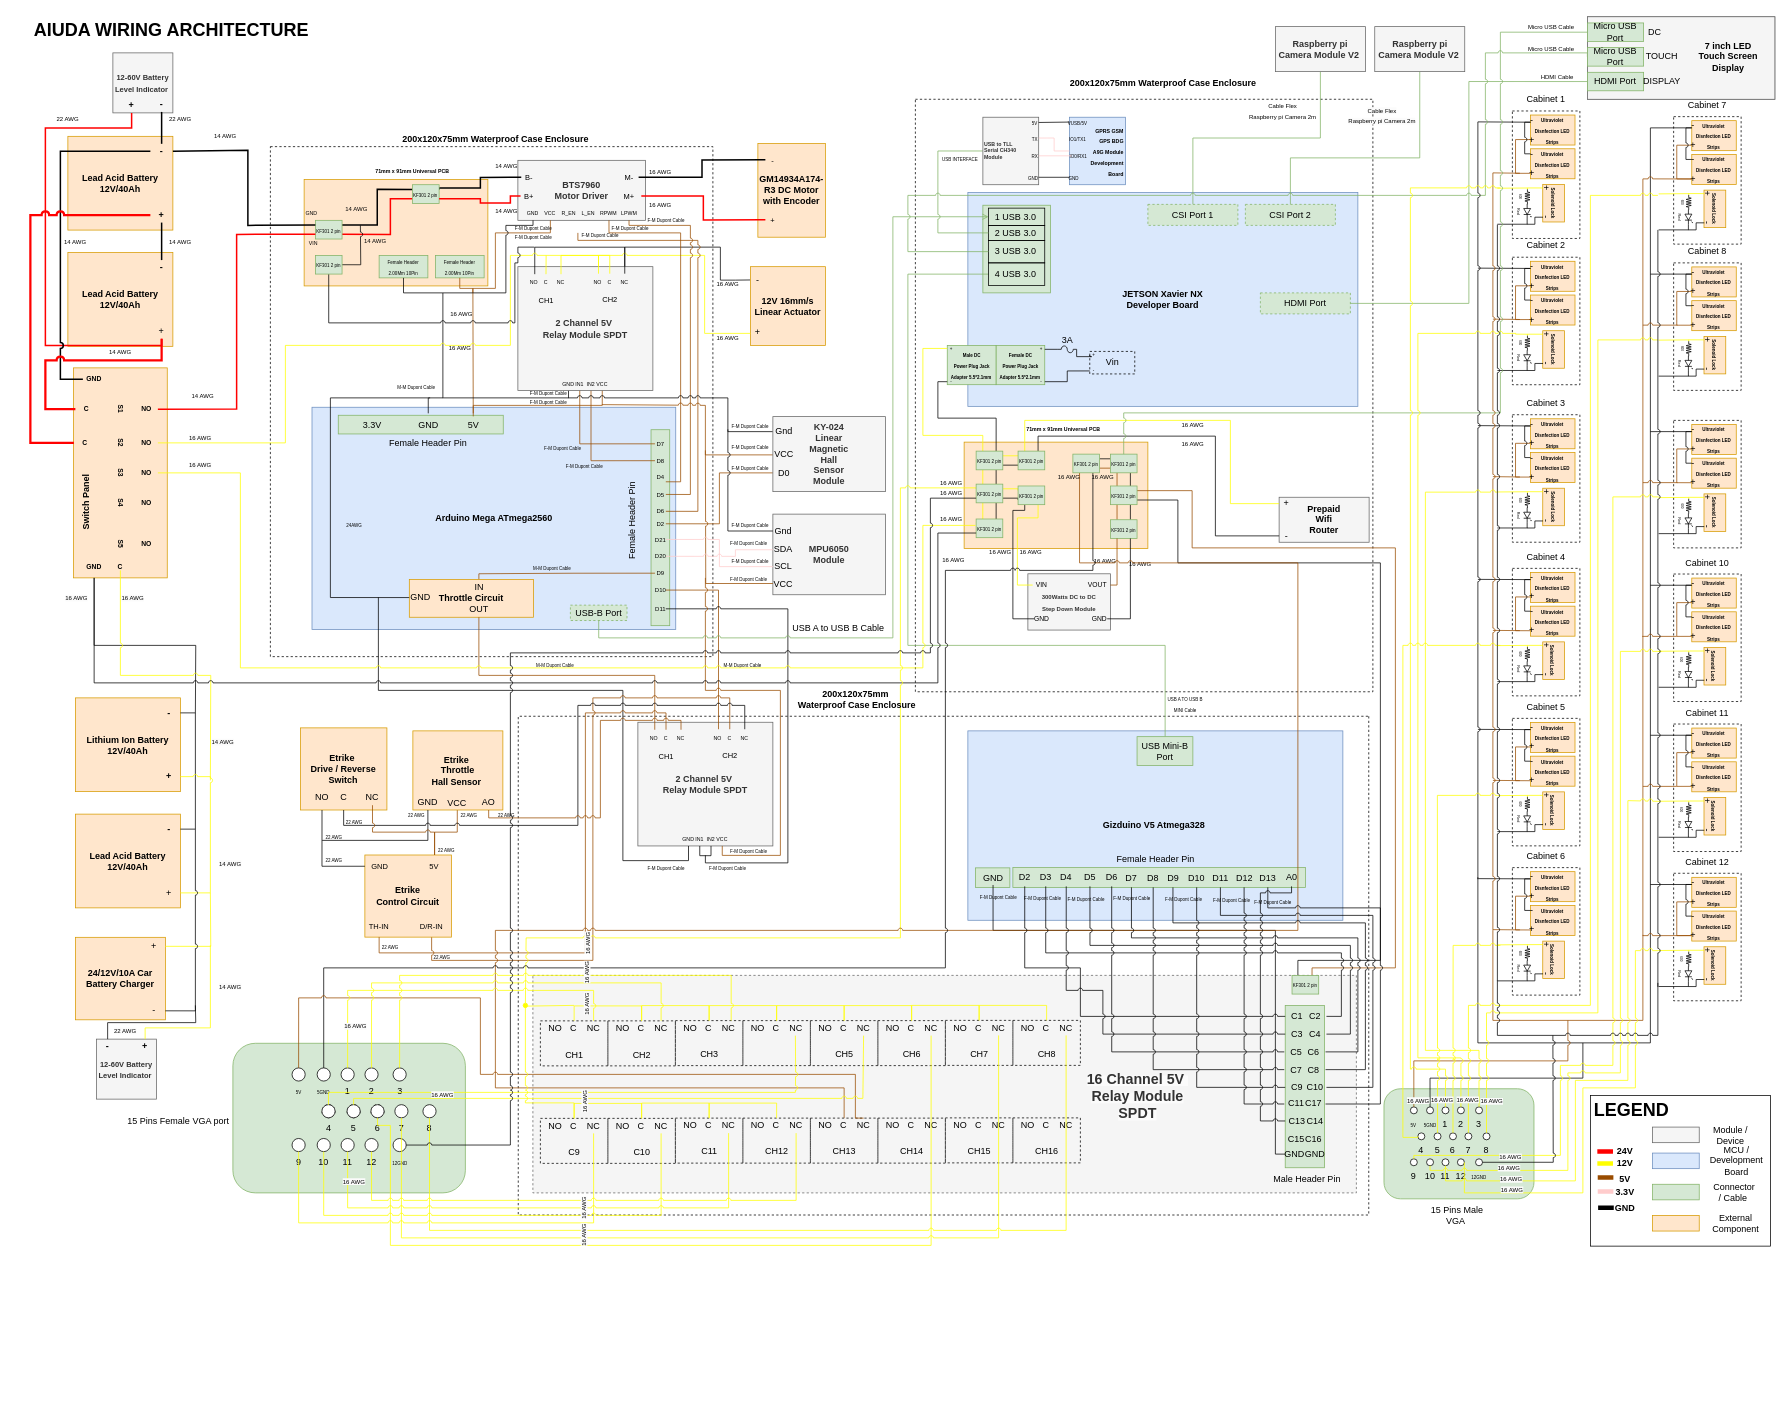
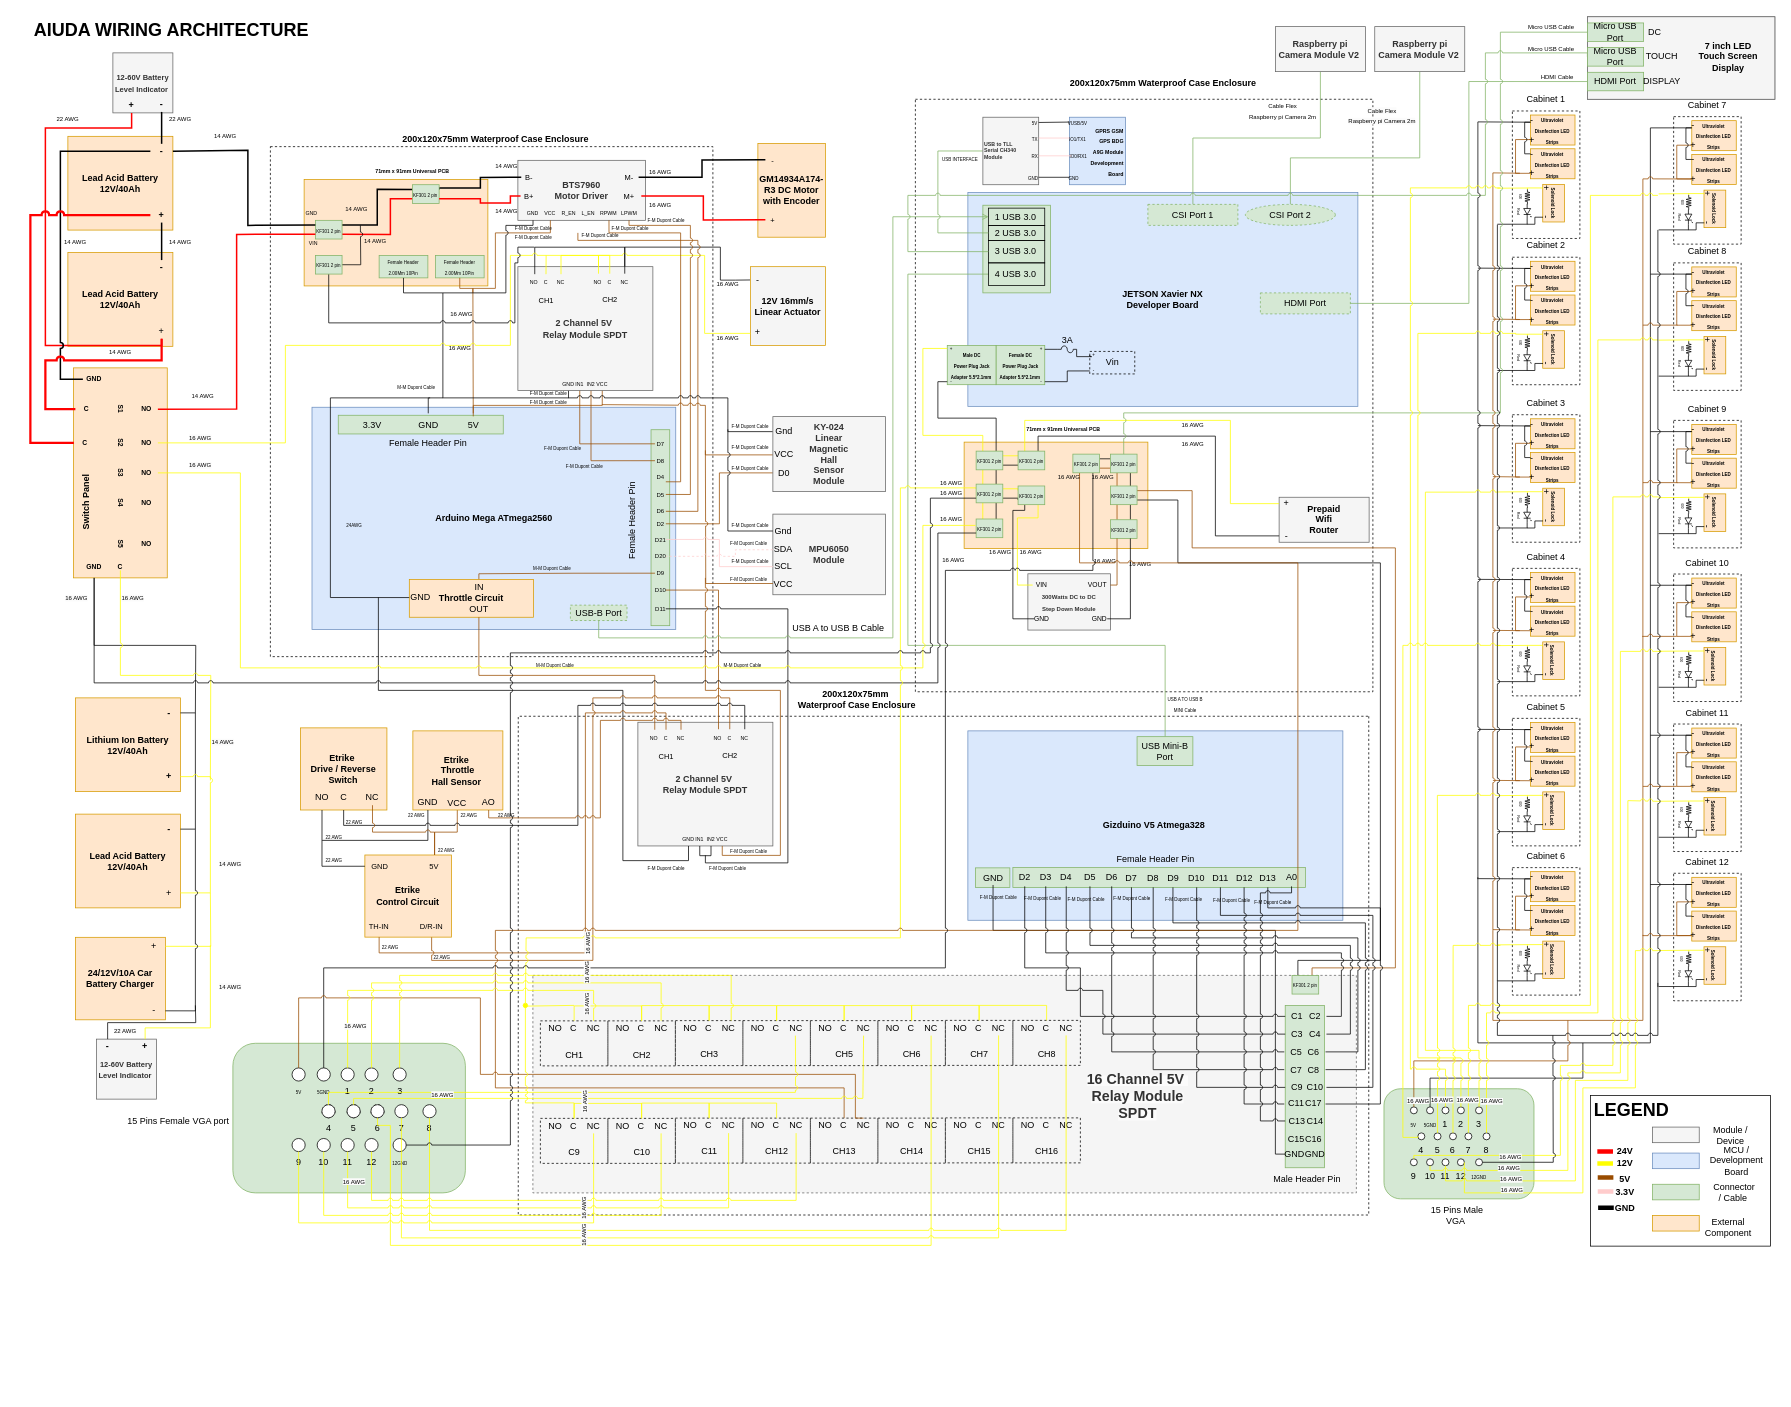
(1054, 151) -> (1060, 138)
(1290, 215) -> (1290, 215)
(788, 306) -> (788, 306)
none -> (1707, 409)
(721, 554) -> (721, 554)
(1736, 1223) -> (1729, 1227)
